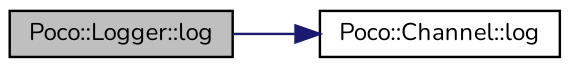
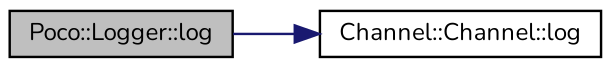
(440, 34) -> (460, 34)
